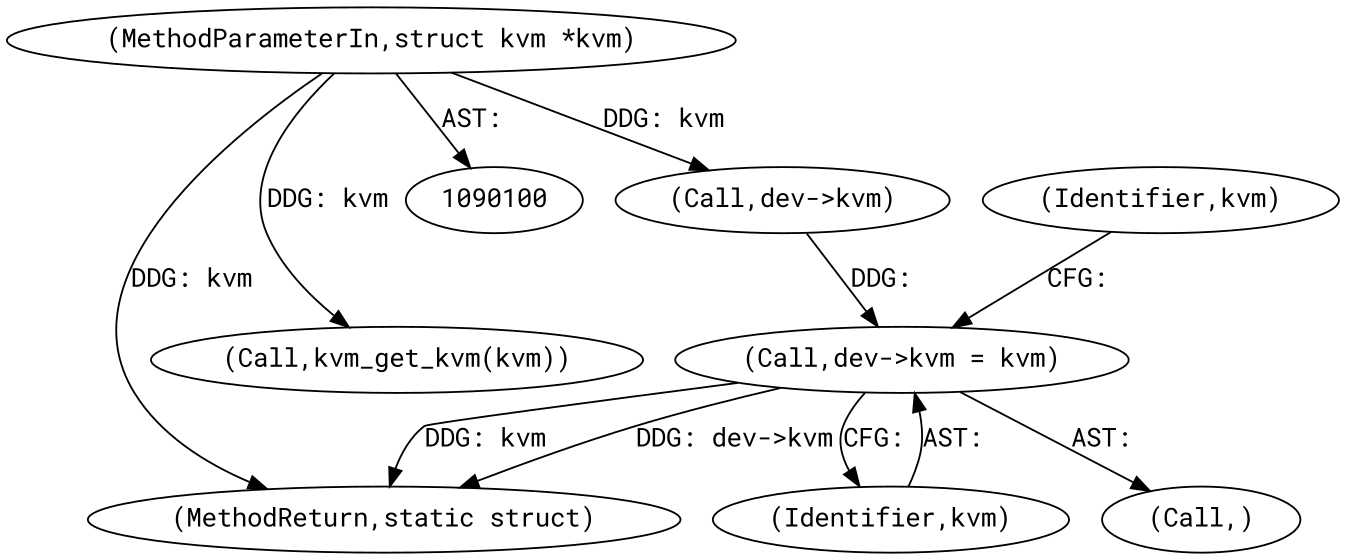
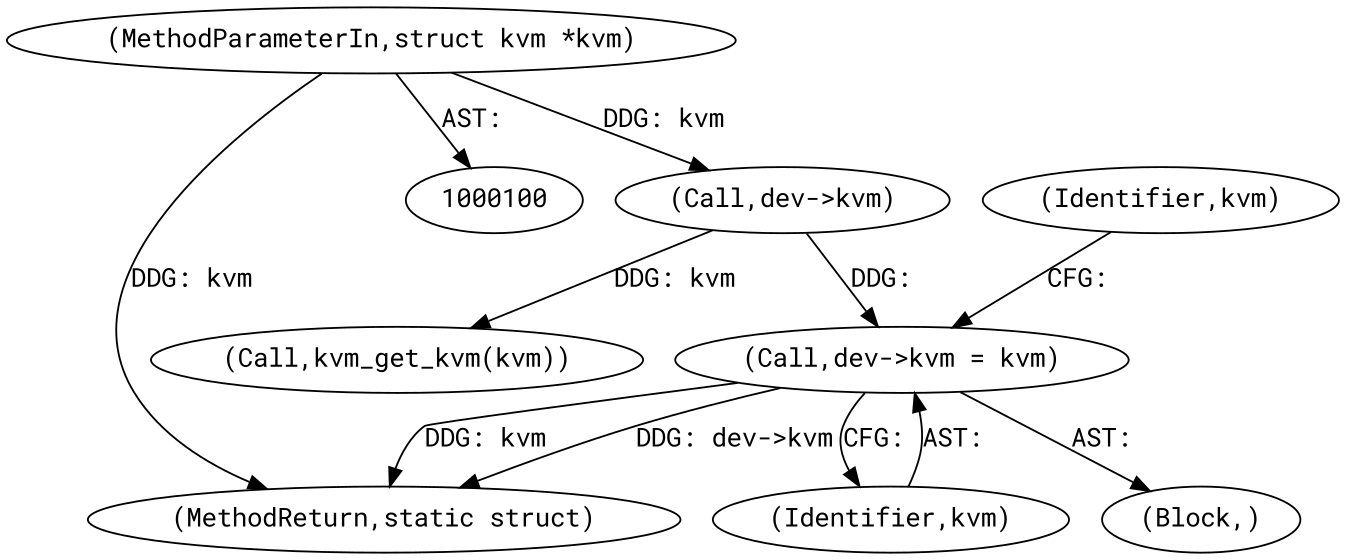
(261, 196) -> (601, 276)
(494, 200) -> (494, 200)
(1201, 520) -> (1201, 520)
